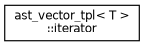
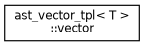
(72, 23) -> (72, 23)
